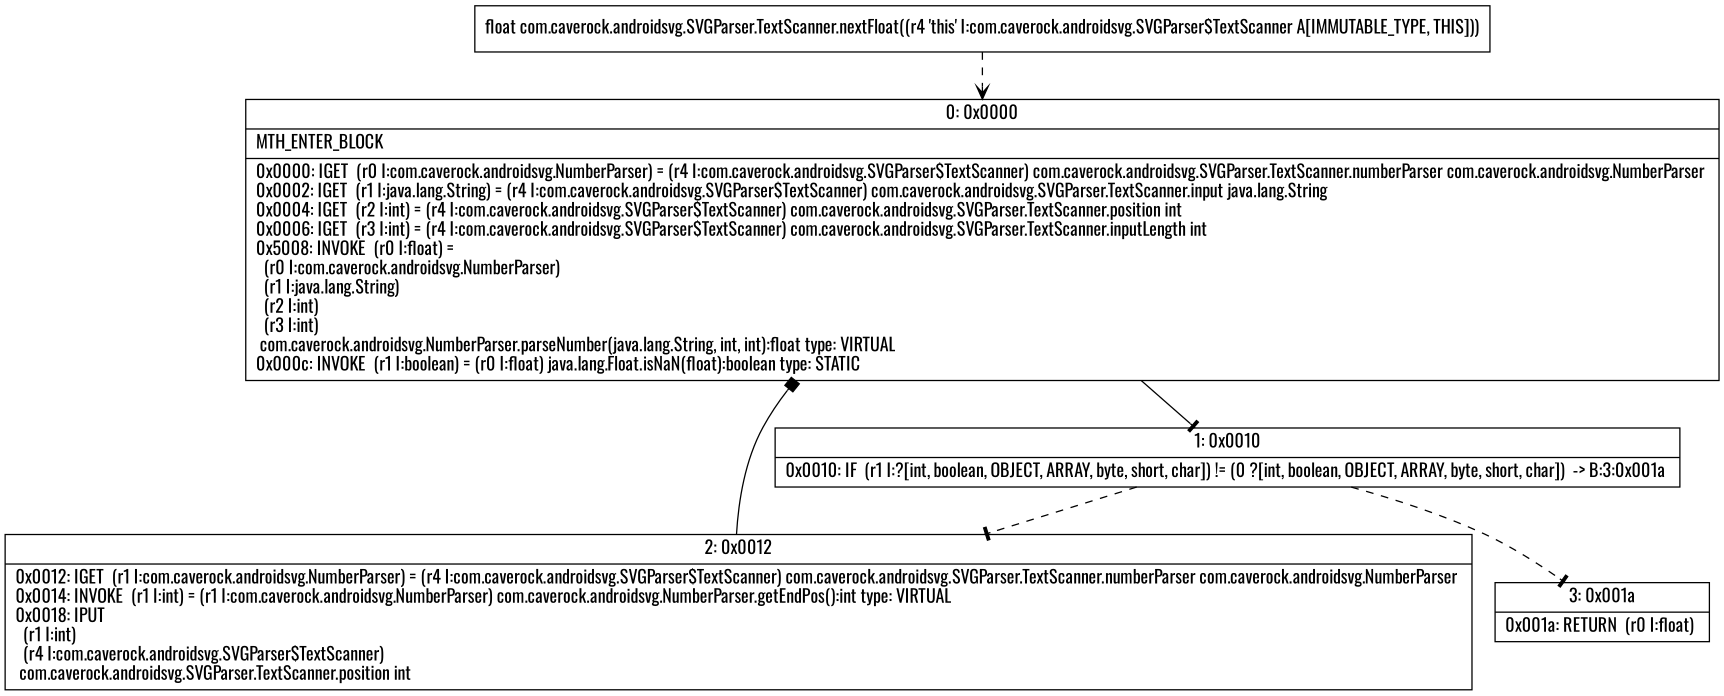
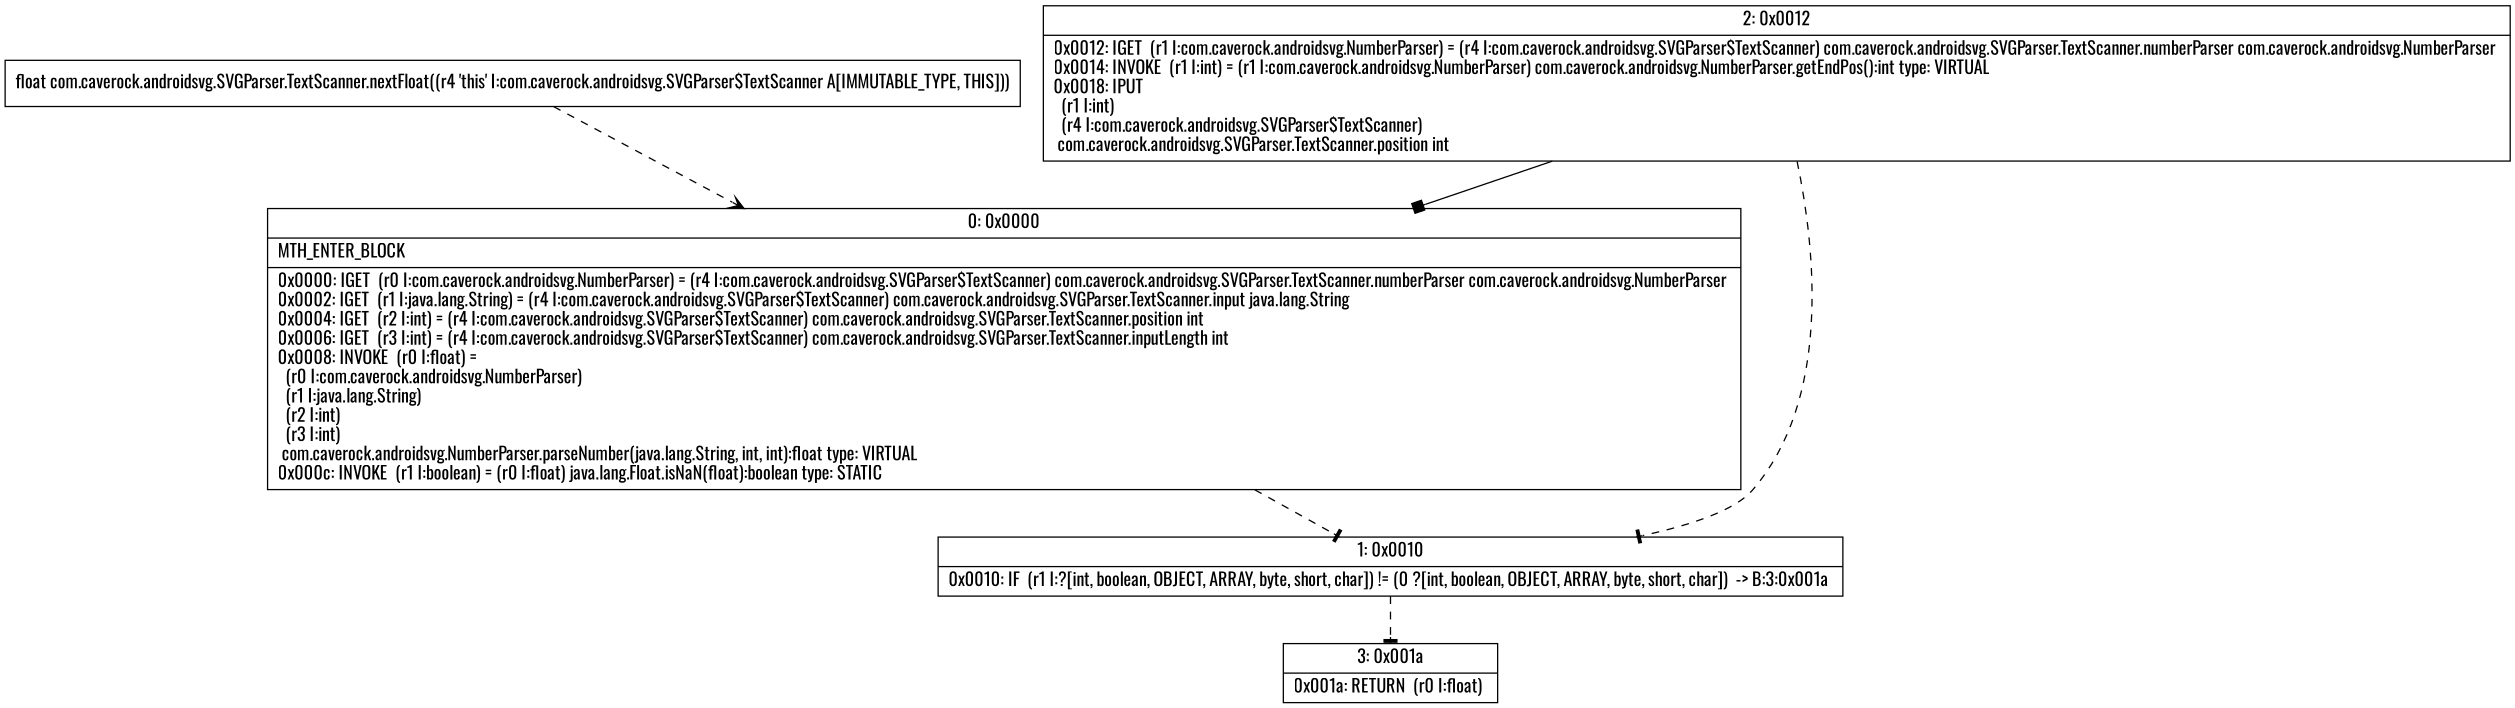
(357, 250) -> (380, 359)
(1166, 402) -> (1294, 512)
(1064, 510) -> (1801, 391)
